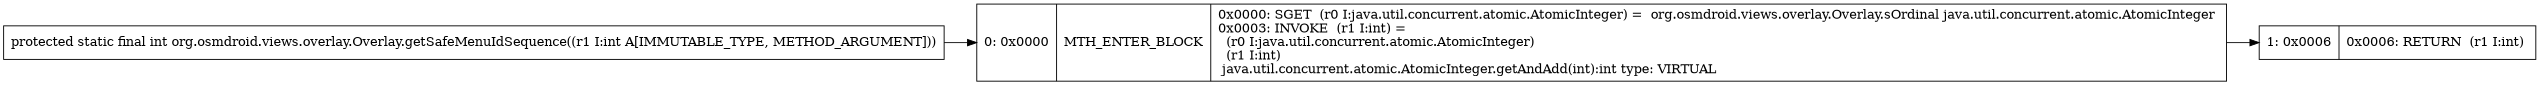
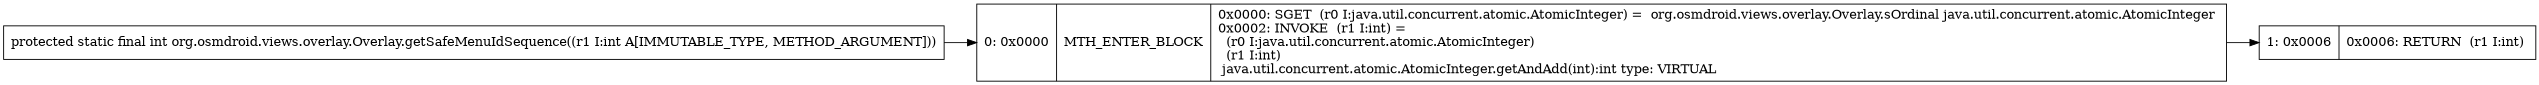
(1314, 29) -> (1314, 29)
